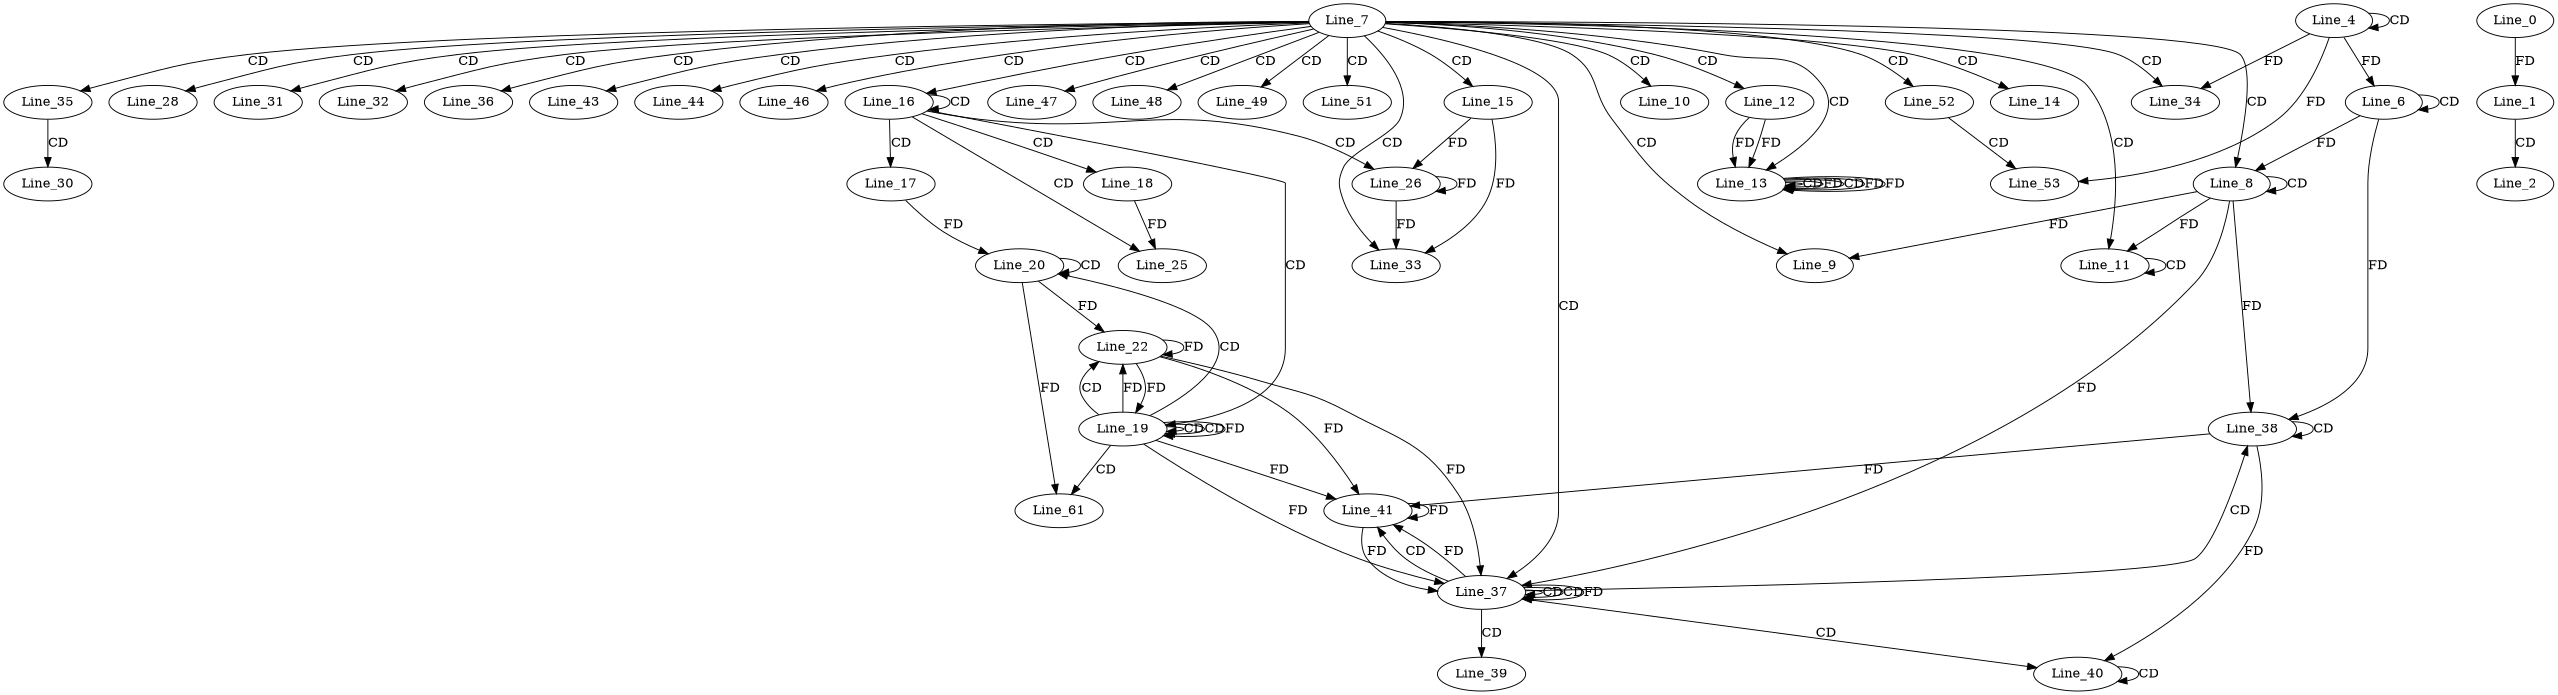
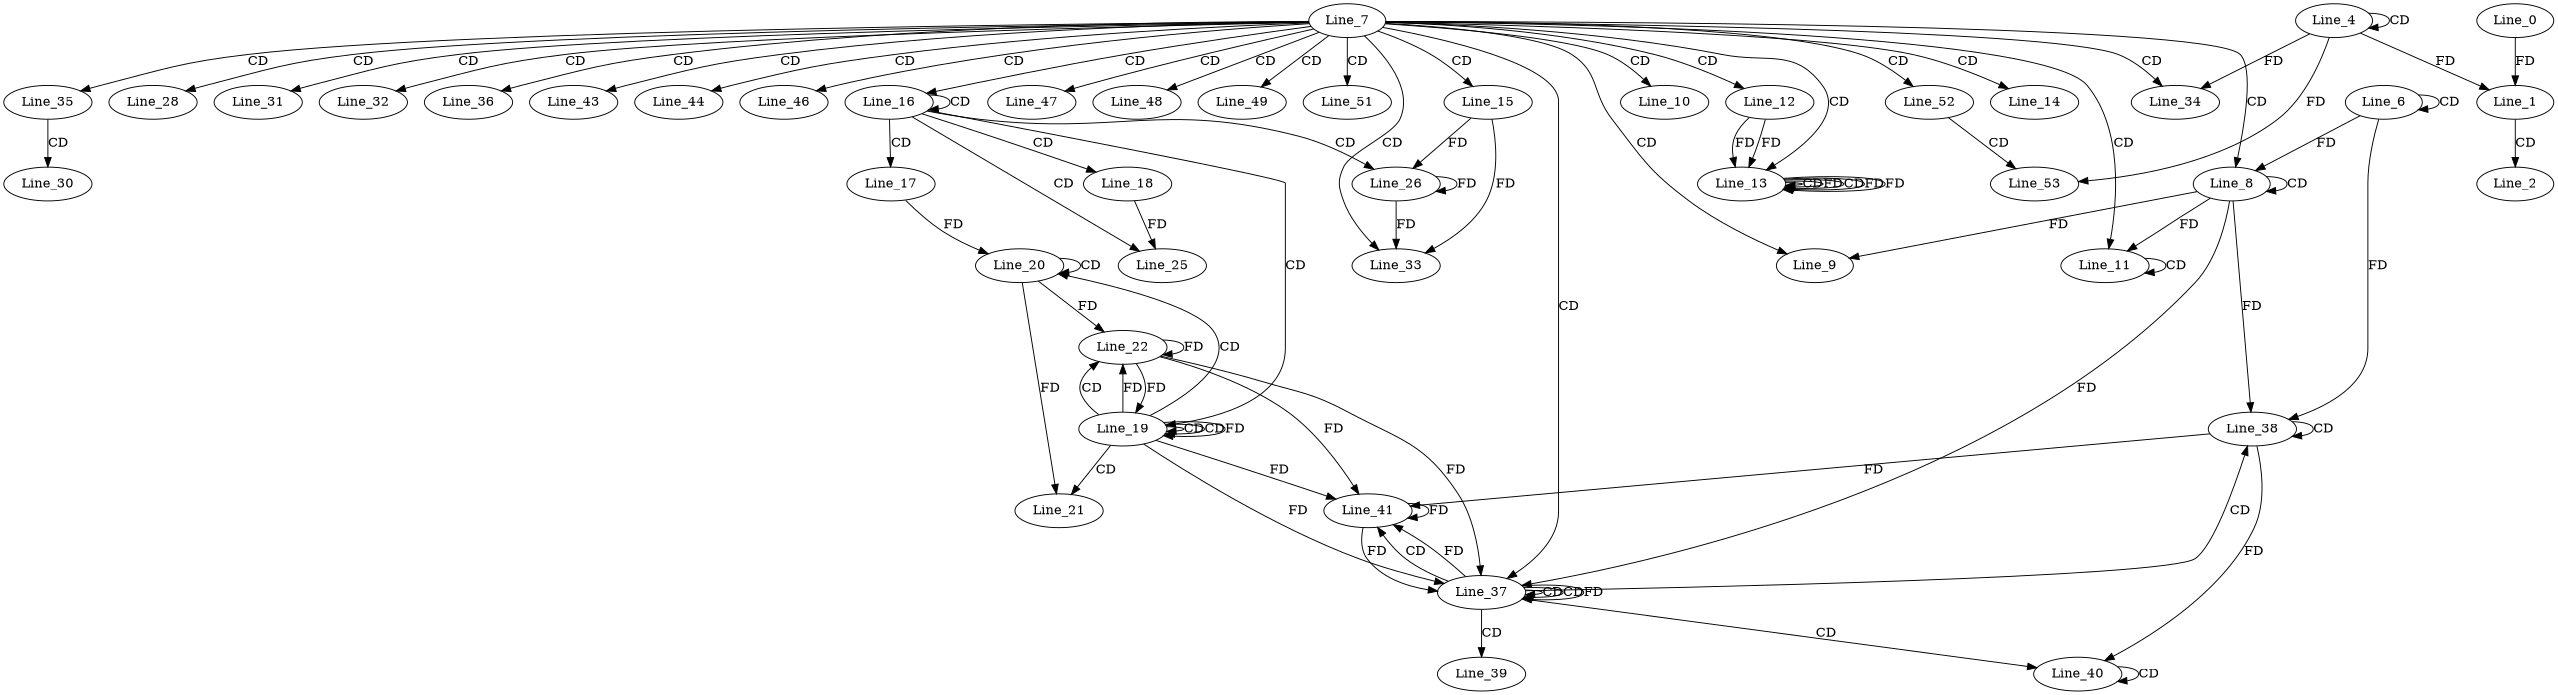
(2357, 58) -> (2420, 60)
(1059, 511) -> (1059, 511)
